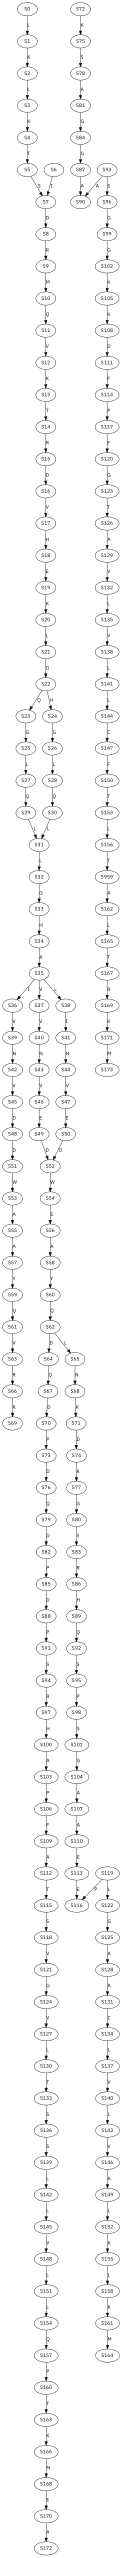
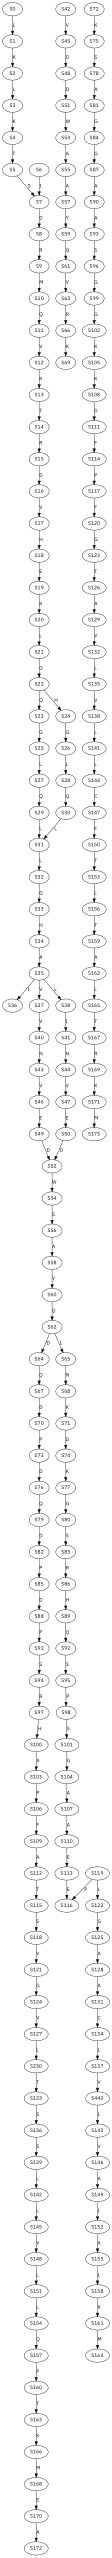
(95, 185) -> (94, 216)
(107, 877) -> (94, 941)
(13, 1038) -> none
(46, 2066) -> (36, 2066)
(108, 2098) -> (98, 2098)
